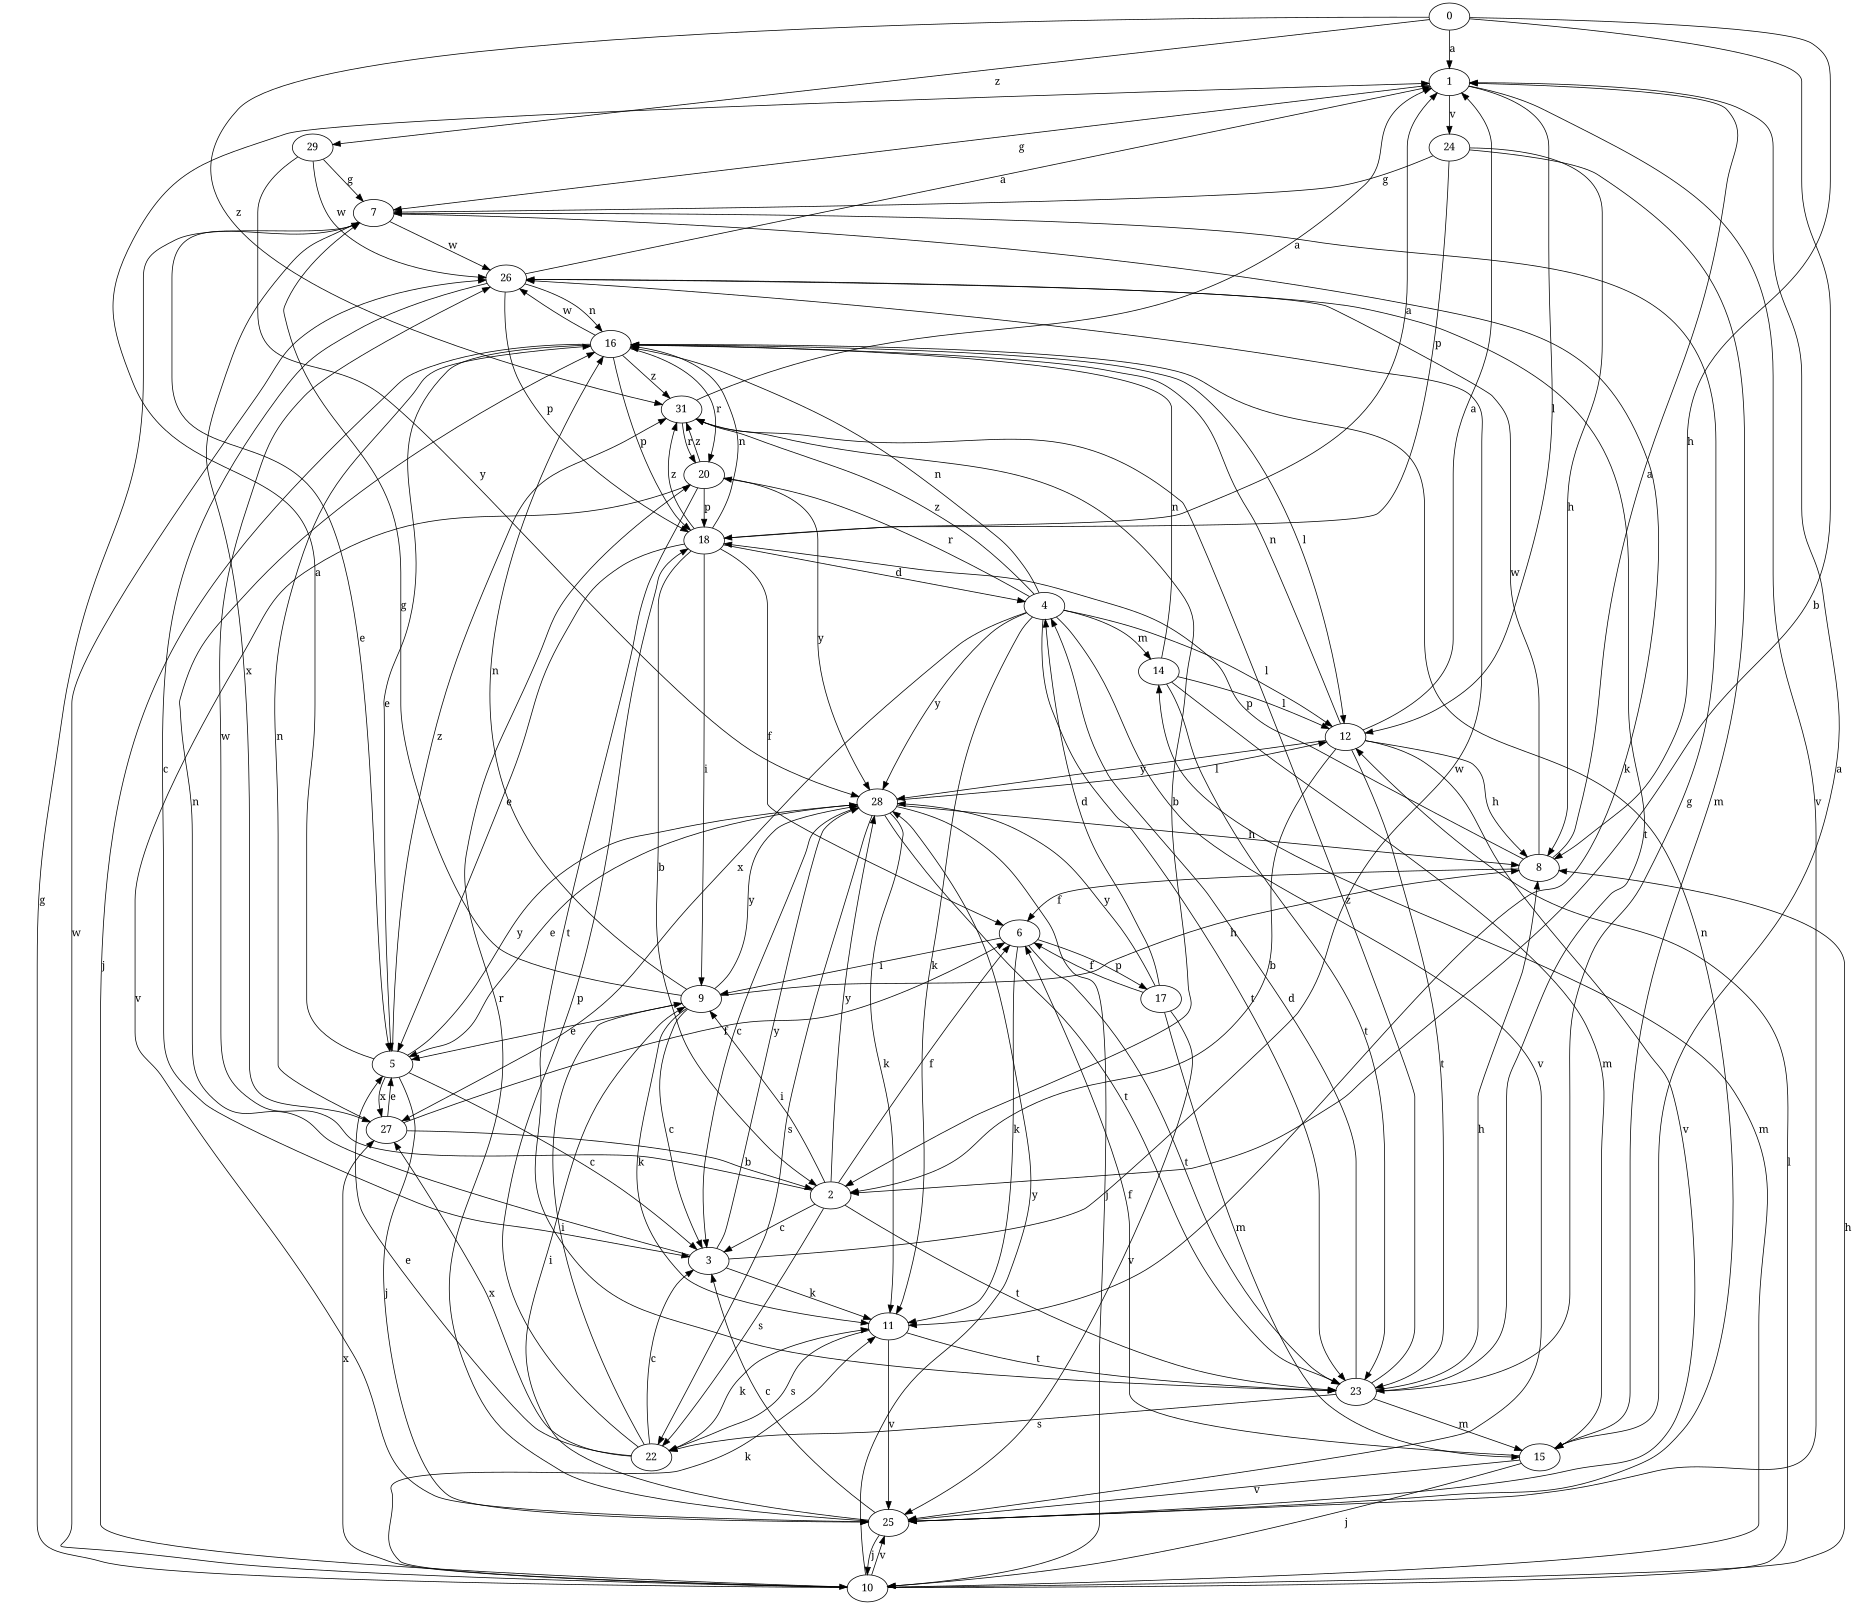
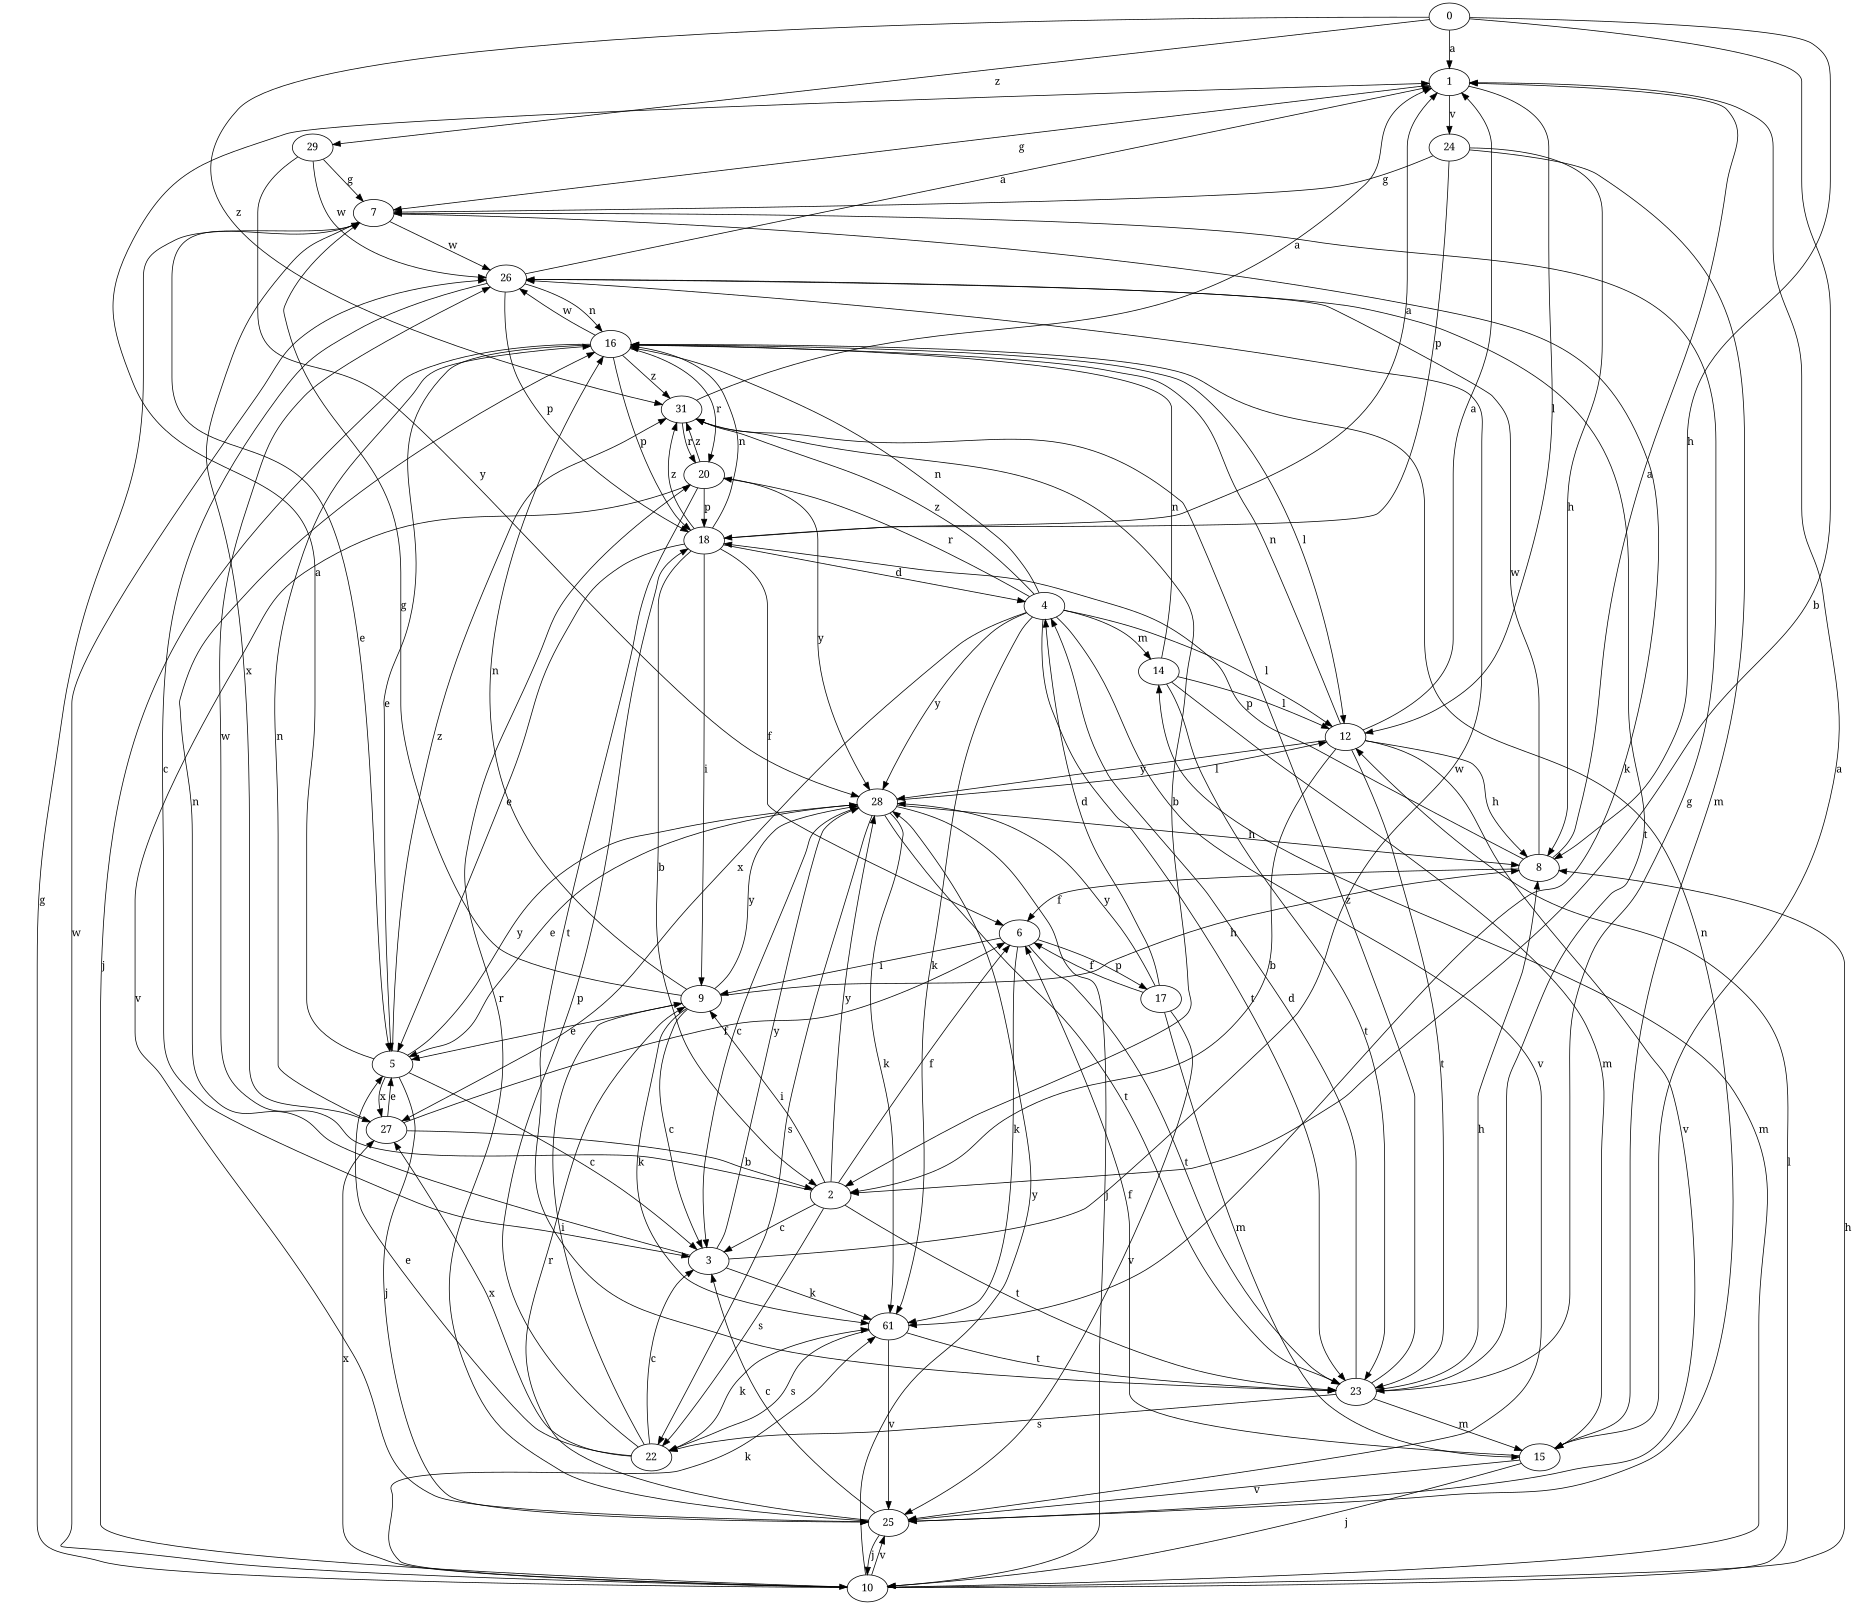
(1816, 1135) -> none
(551, 1261) -> (551, 1261)
(889, 1326) -> (889, 1326)
